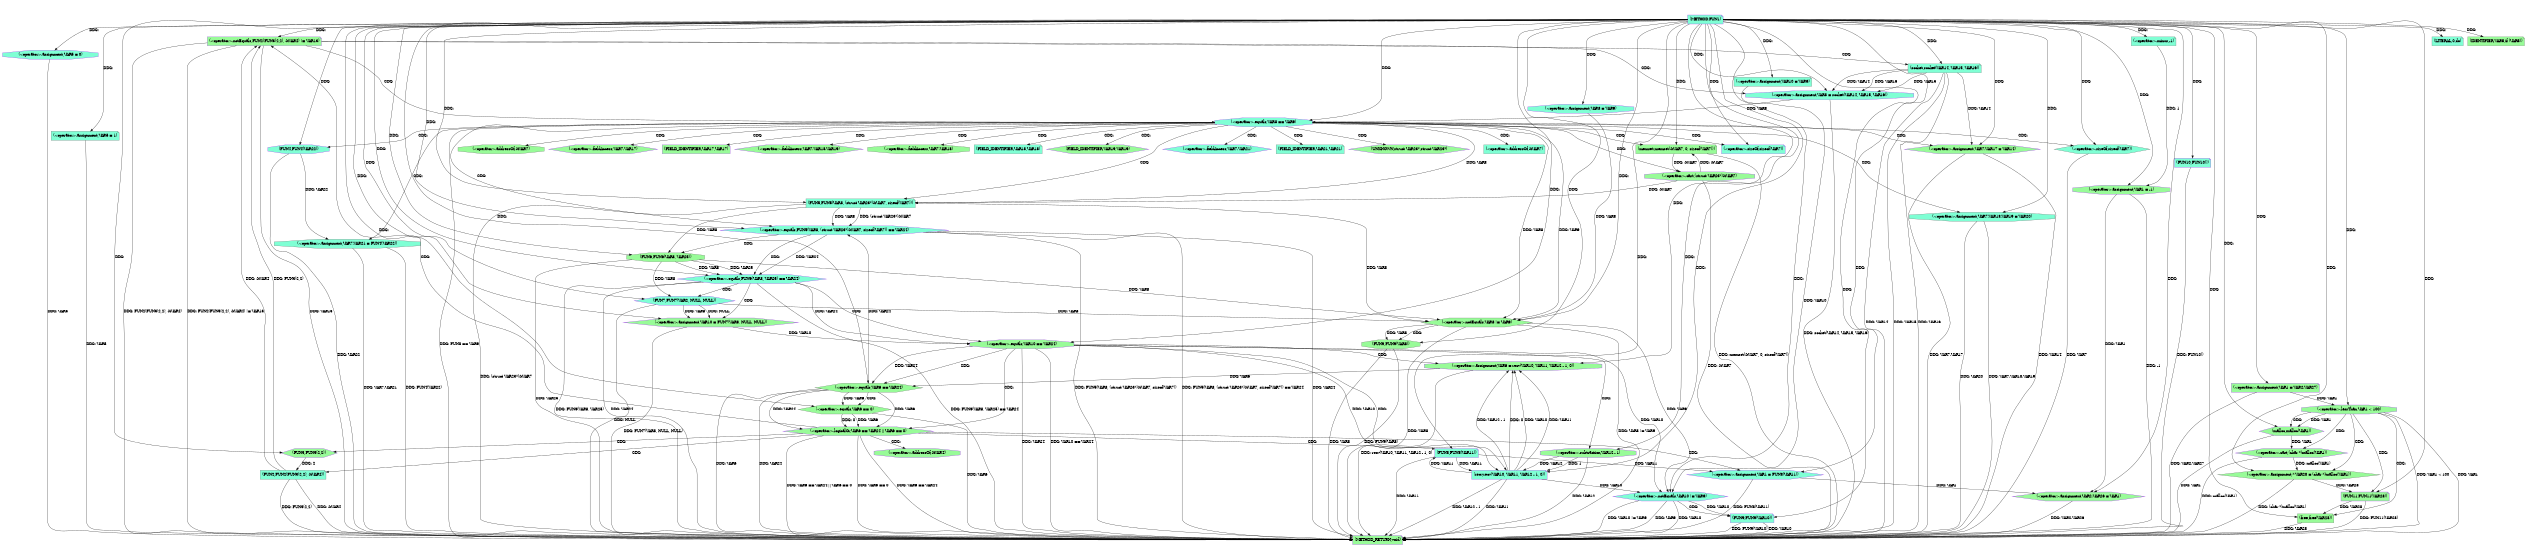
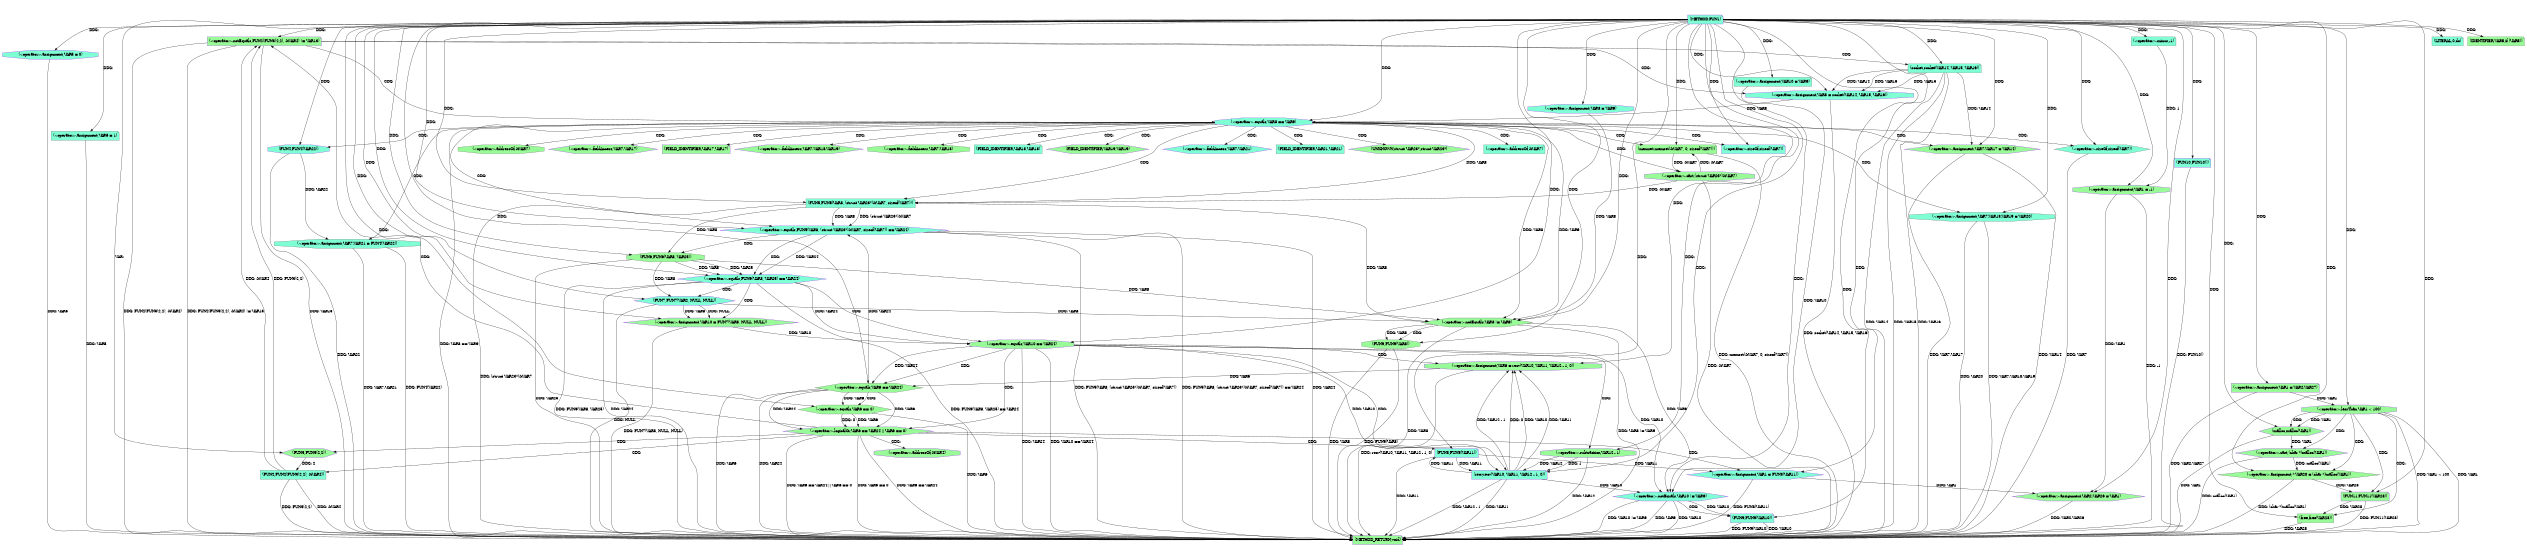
(120, 257) -> (120, 257)
(459, 344) -> (459, 344)
